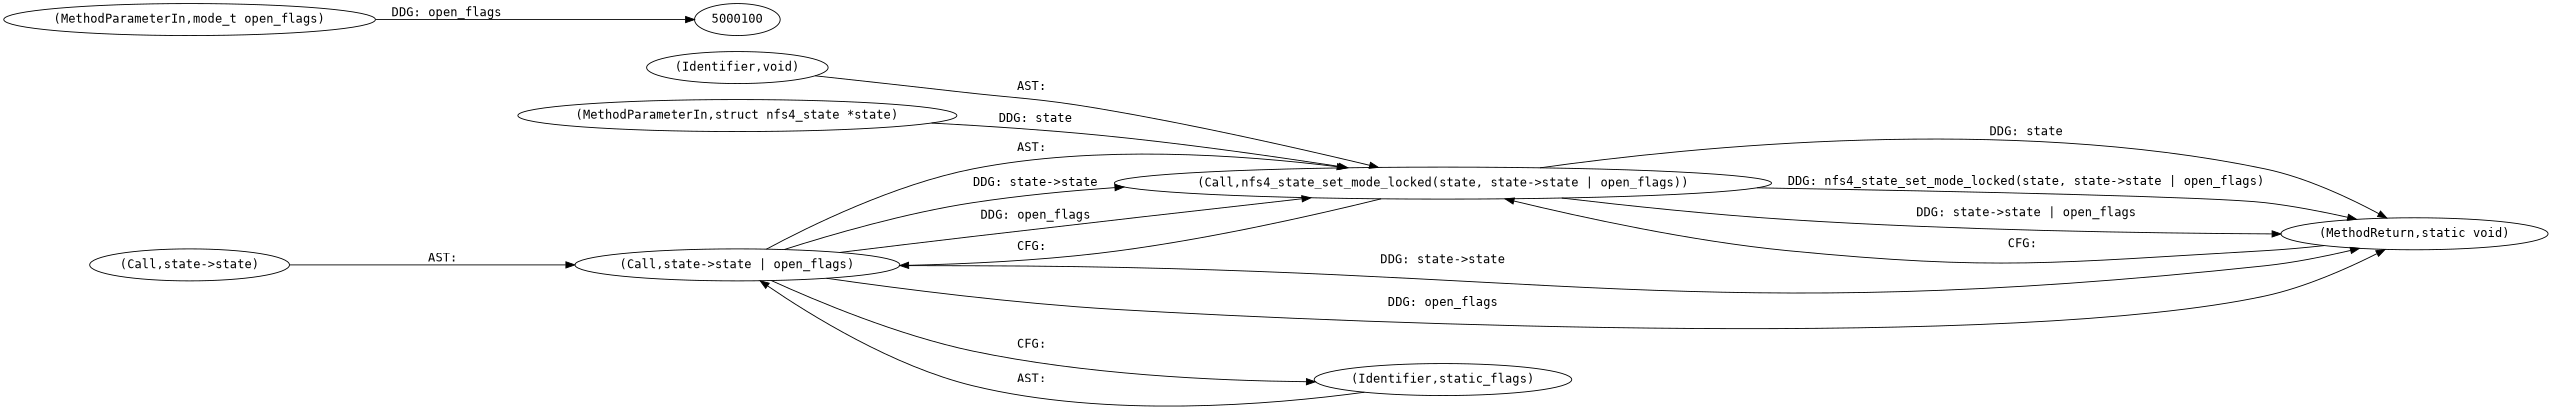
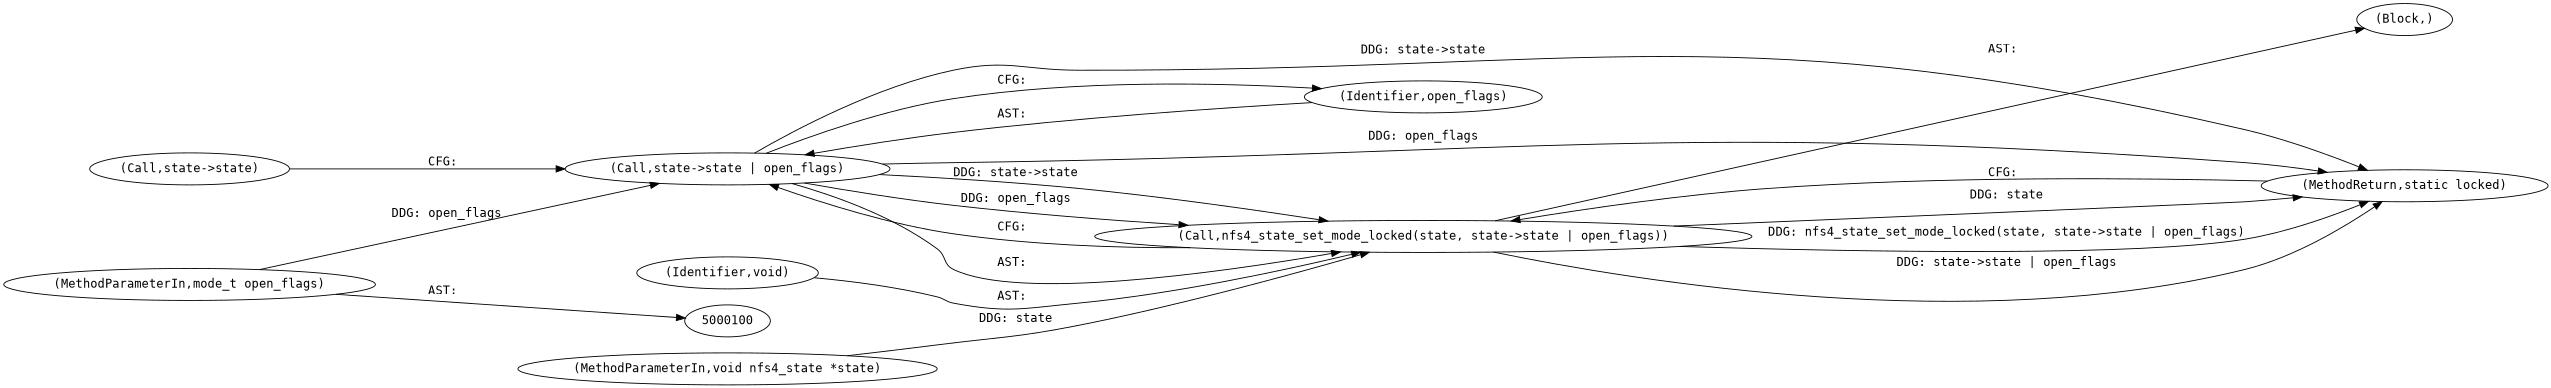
(447, 13) -> (447, 291)
none -> (2405, 20)
(737, 116) -> (728, 369)
none -> (455, 227)
(2414, 234) -> (2405, 186)
(447, 258) -> (447, 162)
(1443, 380) -> (1423, 97)
